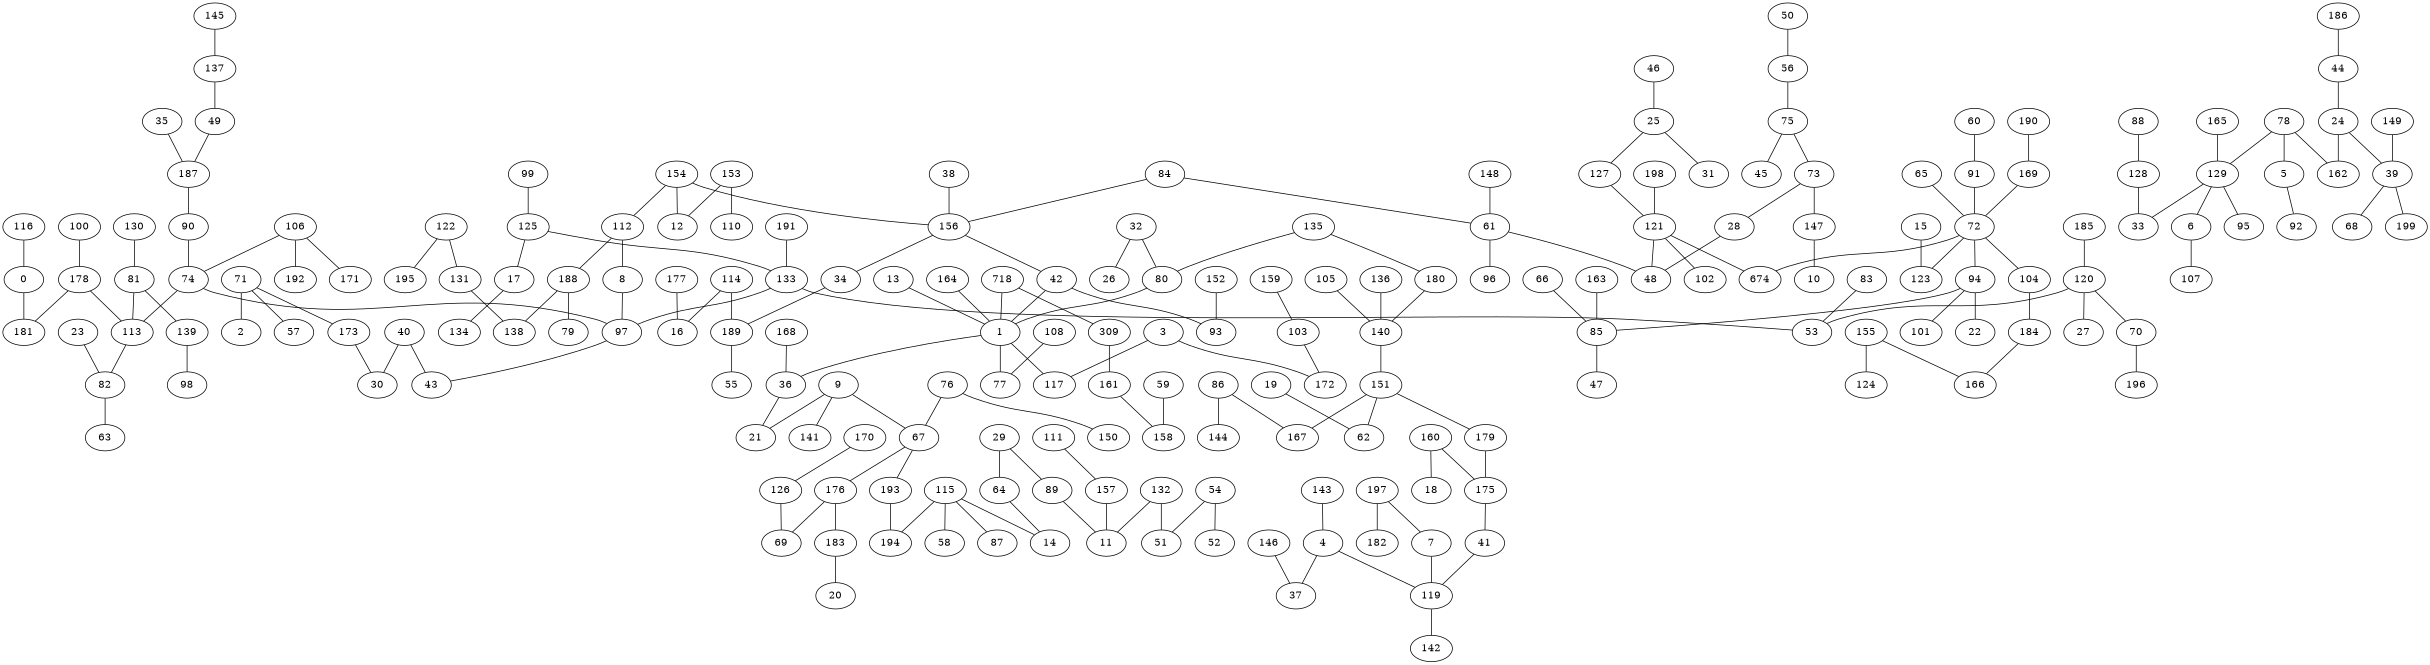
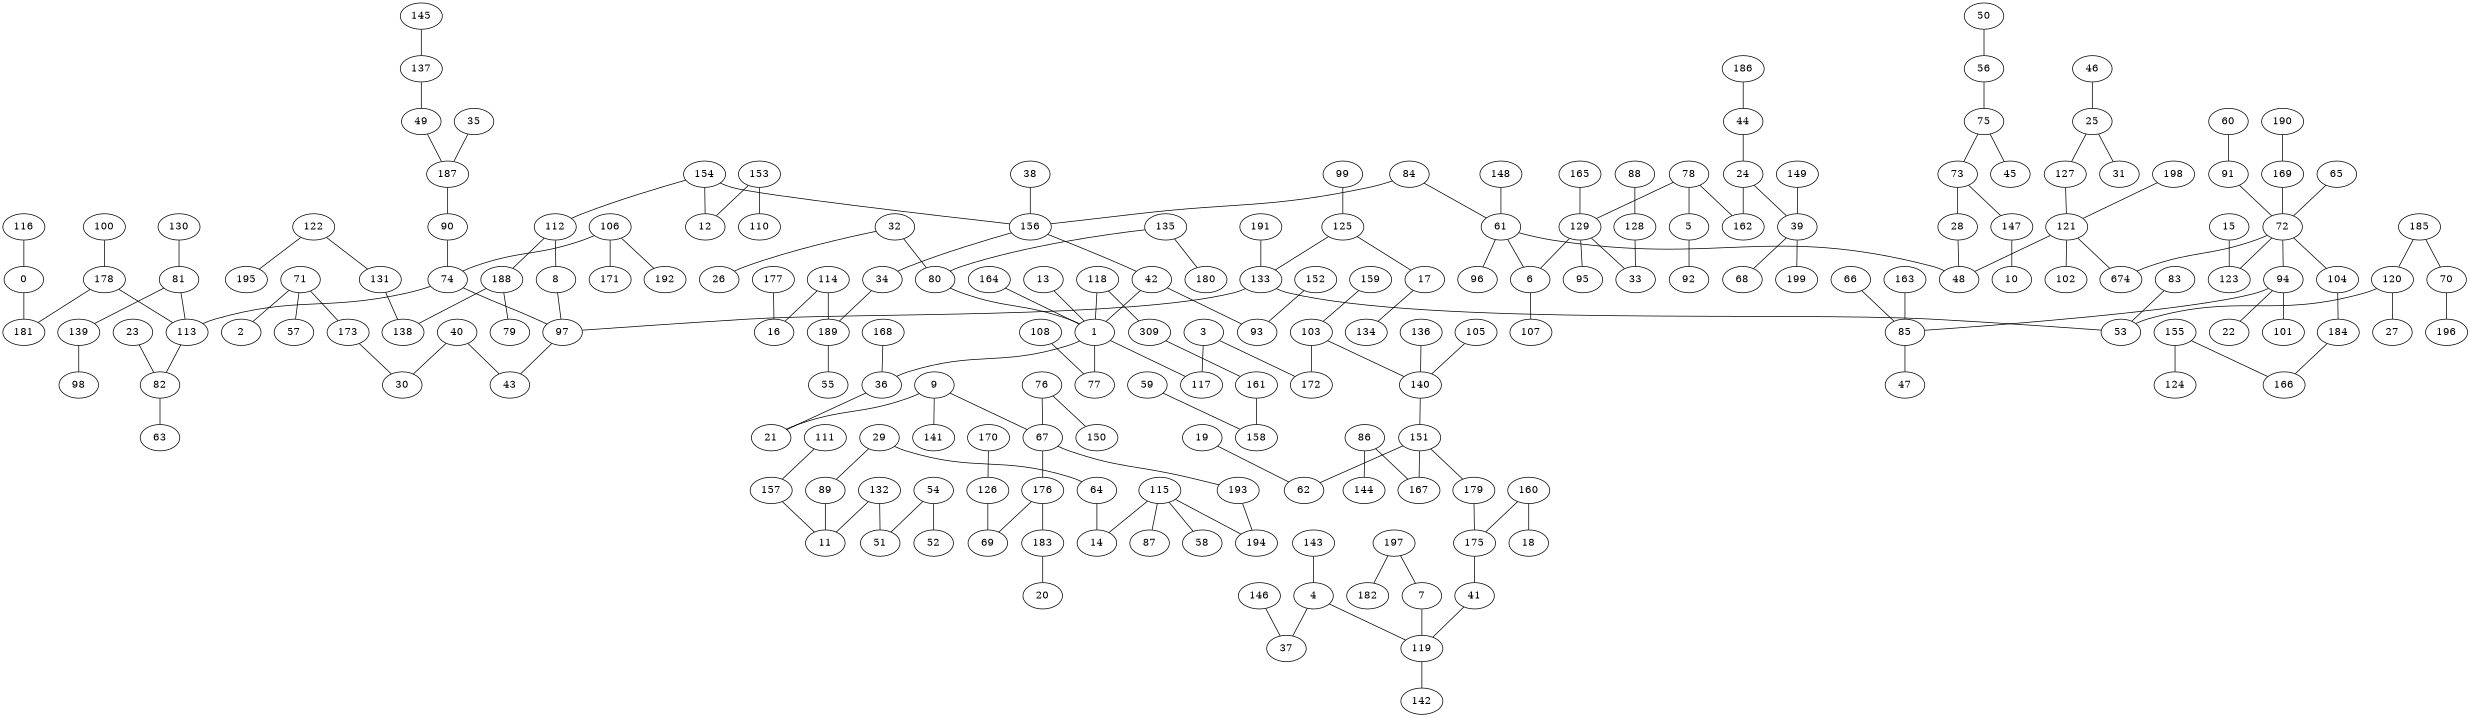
none -> (1516, 253)
(1002, 280) -> (1098, 280)
(1408, 306) -> (1366, 359)
(2110, 306) -> (2433, 253)
